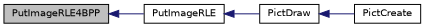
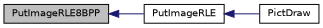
(56, 14) -> (56, 14)
(388, 14) -> none
